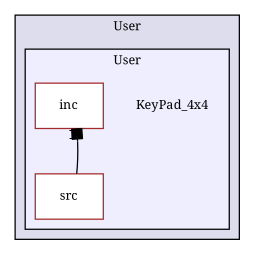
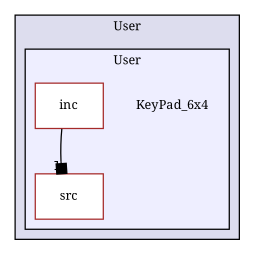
(173, 106) -> (173, 106)
(78, 158) -> (61, 145)
